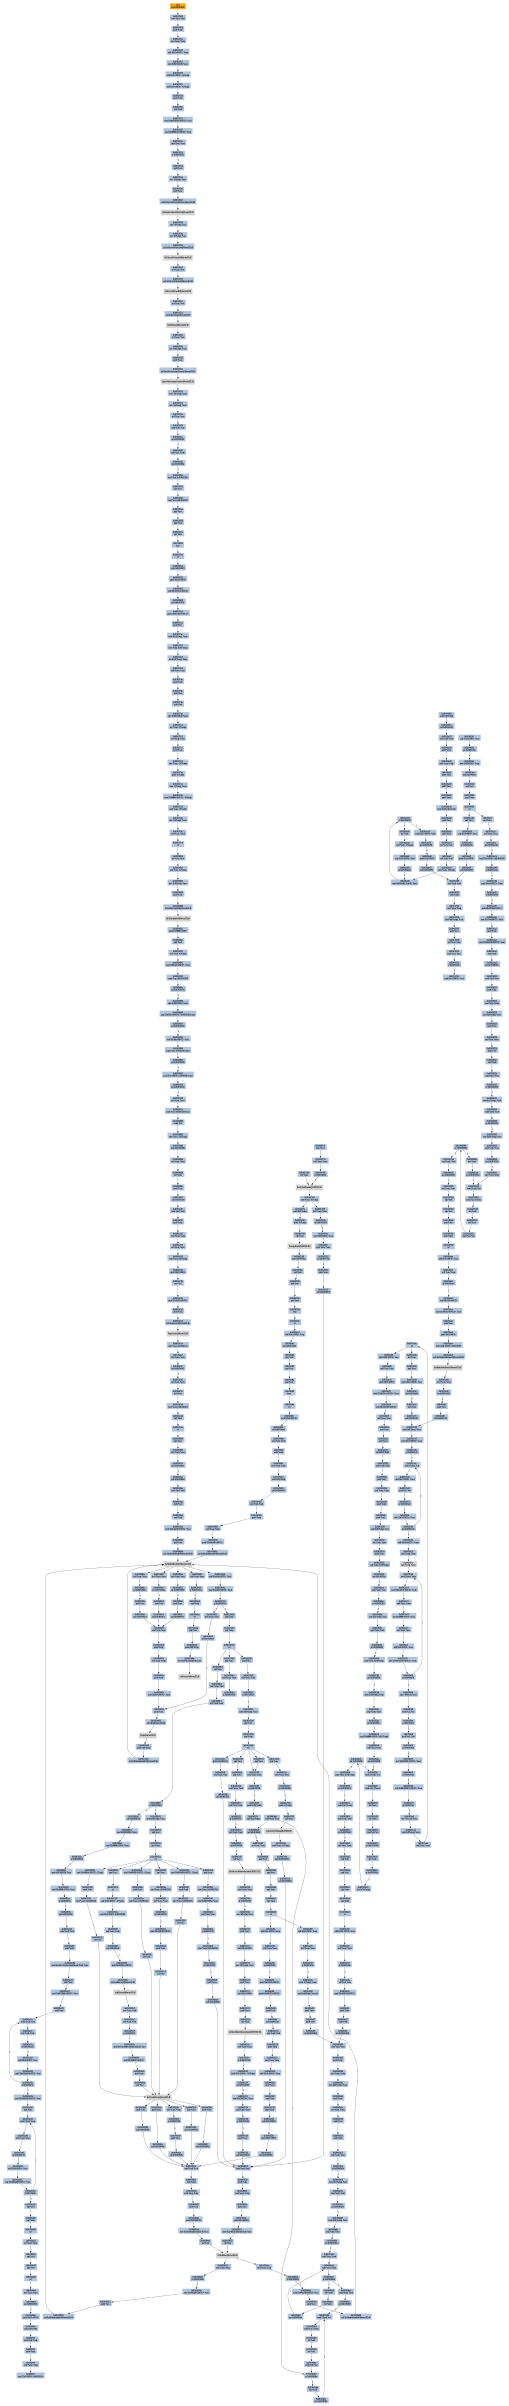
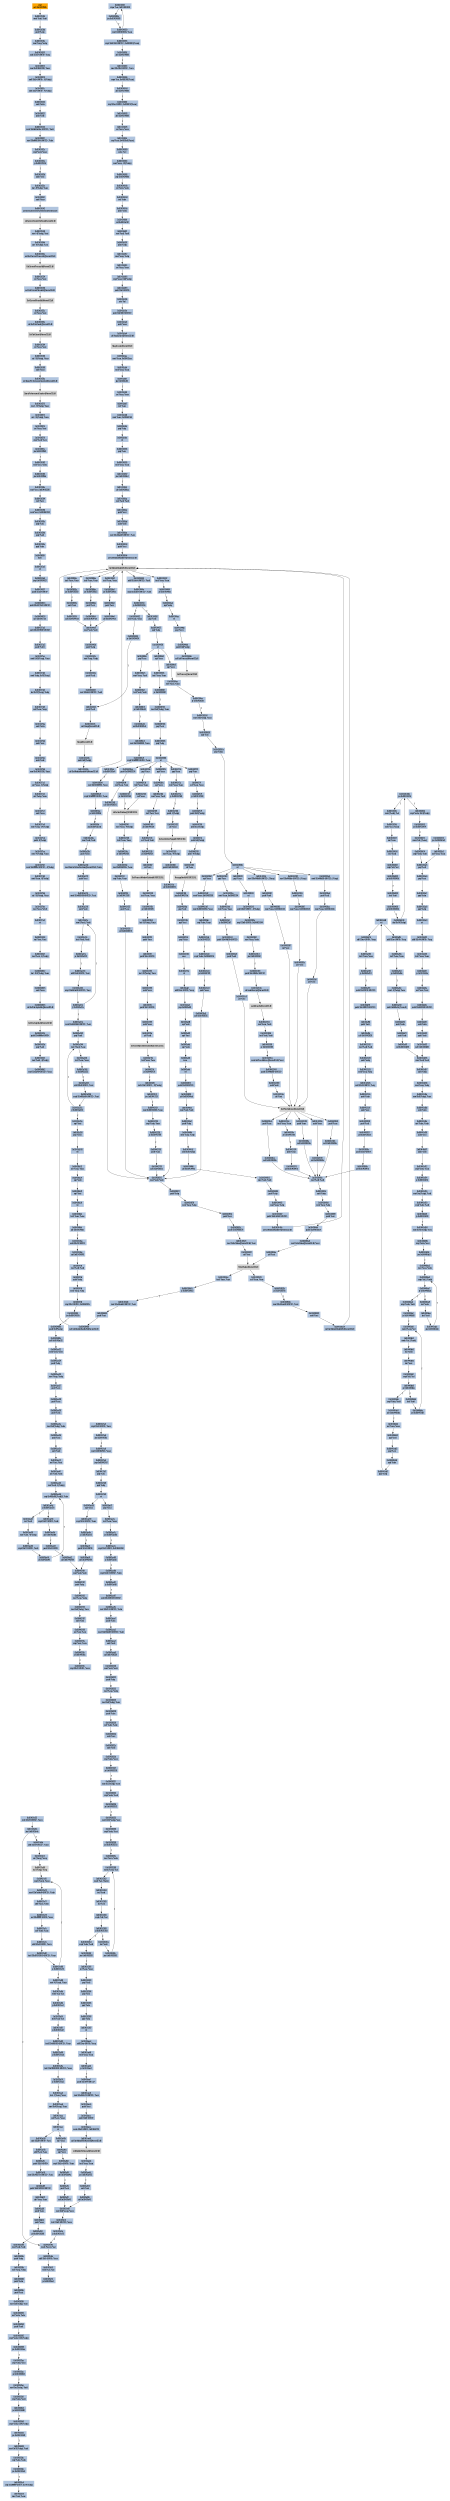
(178, 970) -> (123, 19)
(305, 1204) -> (197, 832)
none -> (73, 1315)
(405, 1509) -> none
(250, 1760) -> (154, 764)
(374, 1760) -> none
(156, 1810) -> (200, 708)
(345, 1824) -> (421, 859)
(292, 2099) -> (402, 1393)
